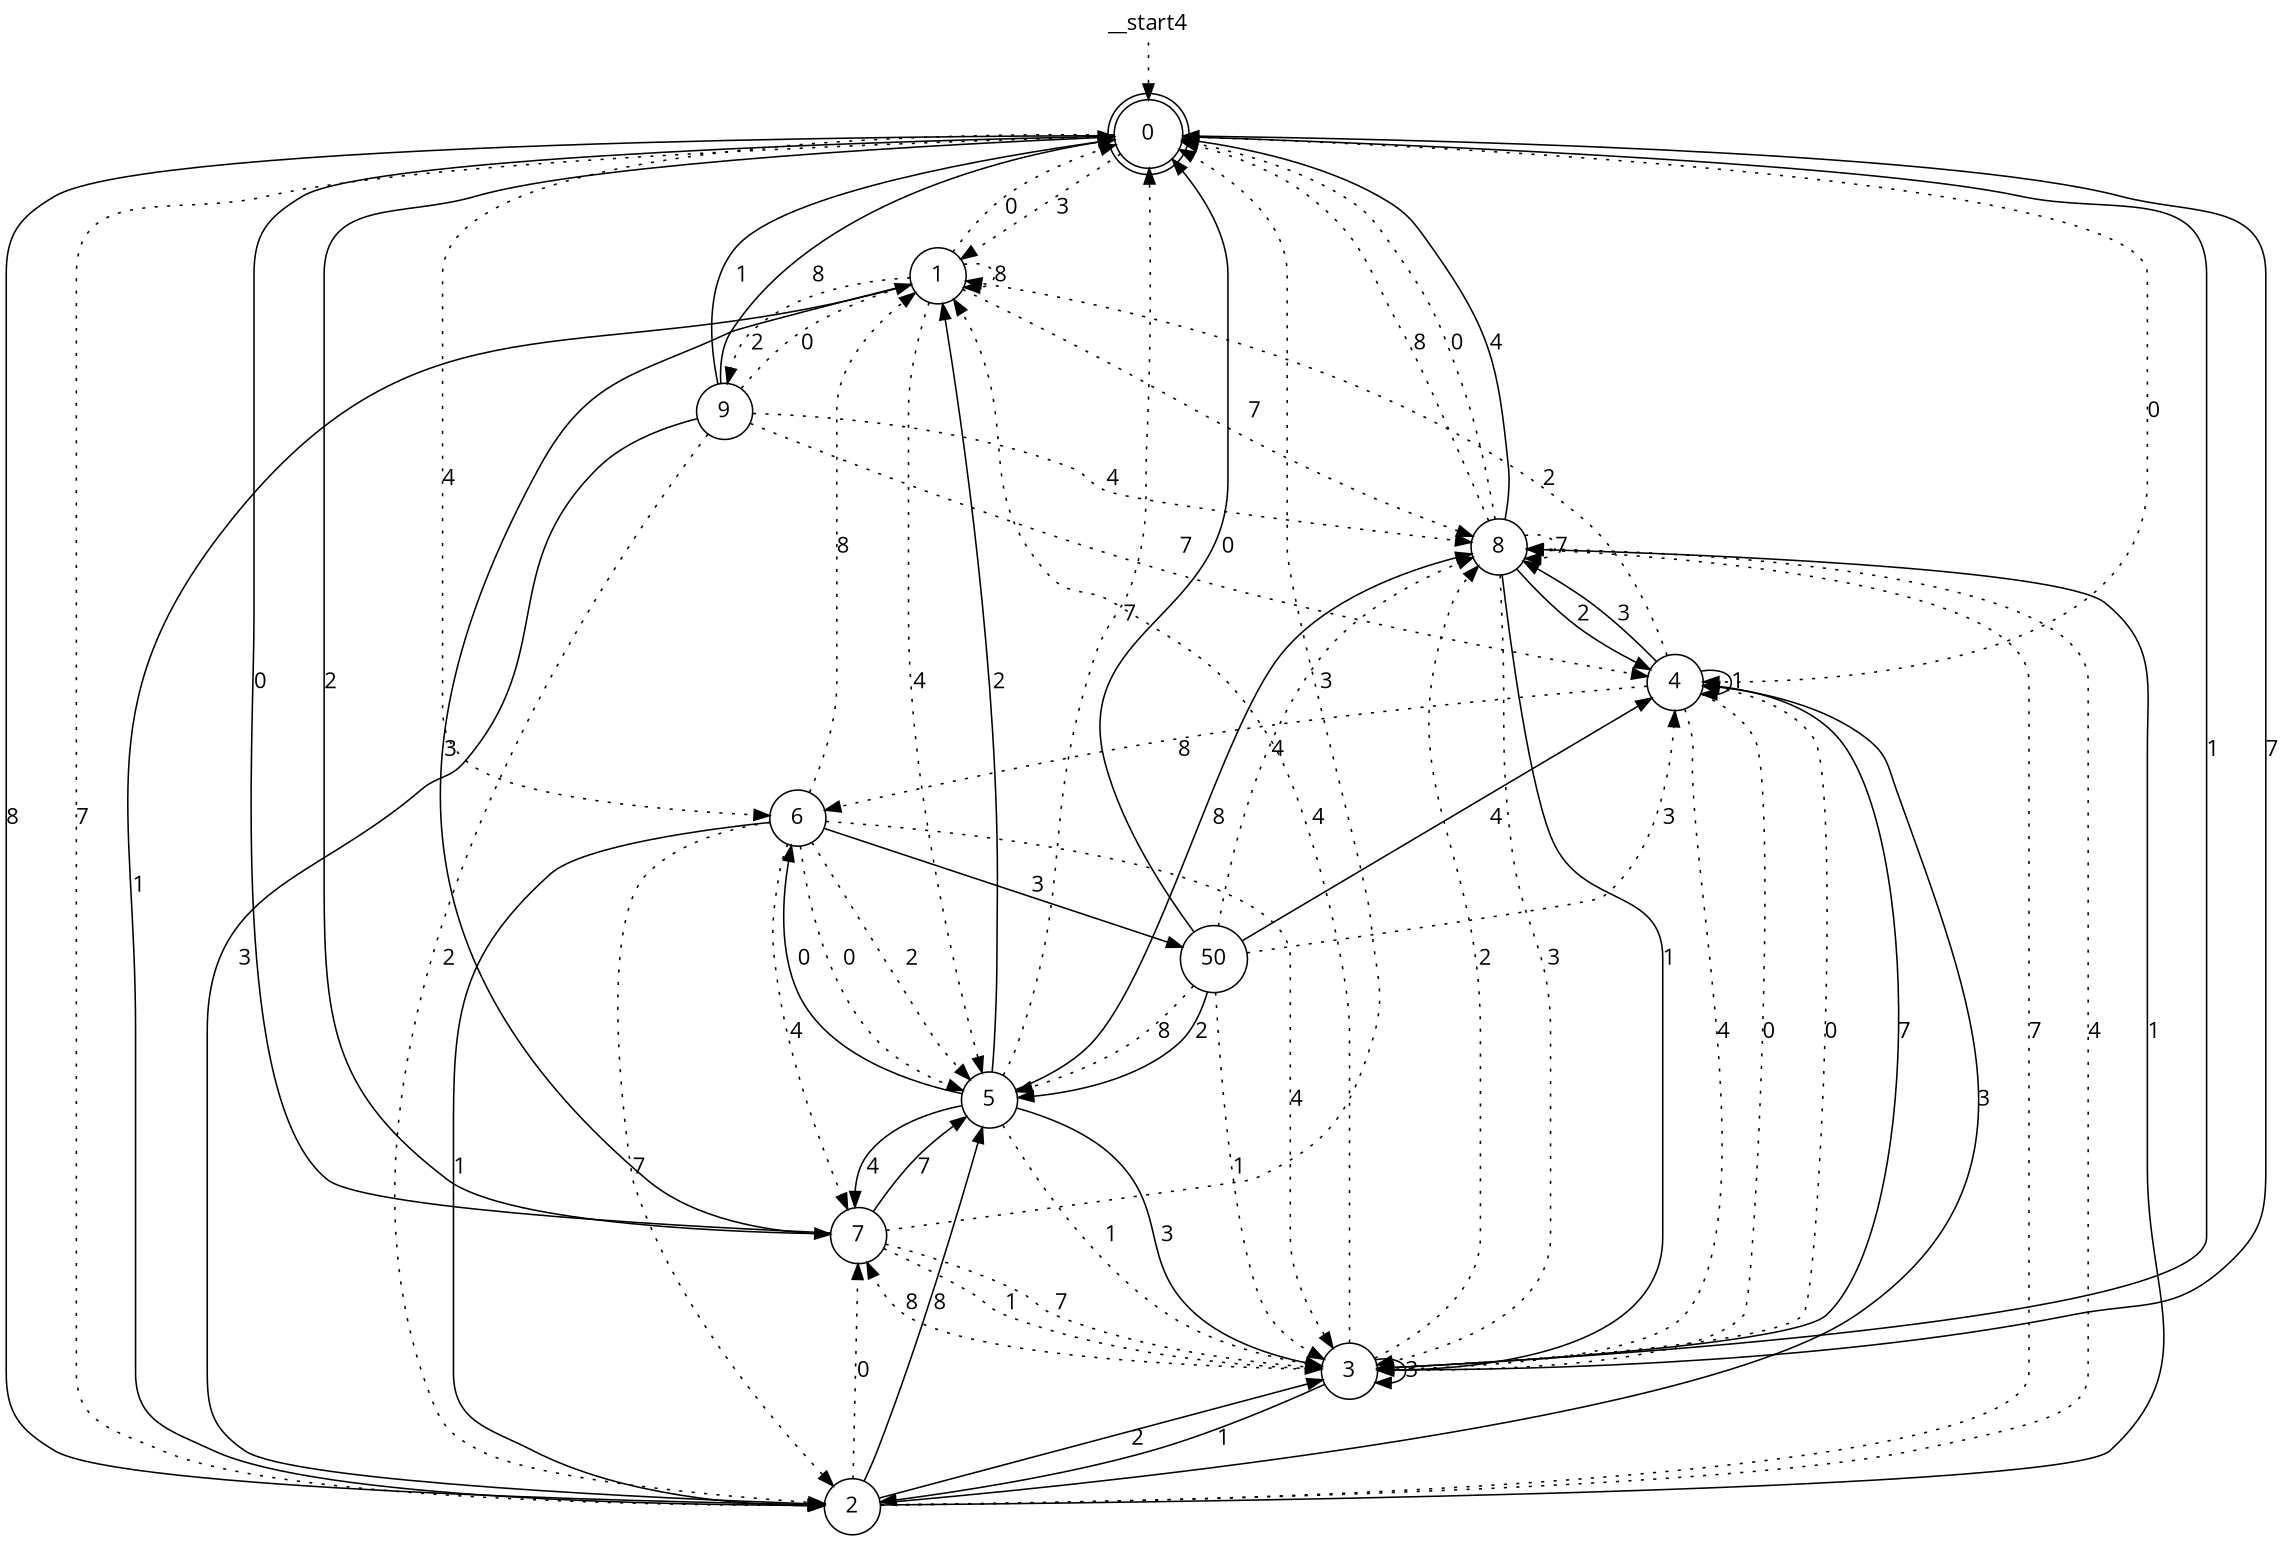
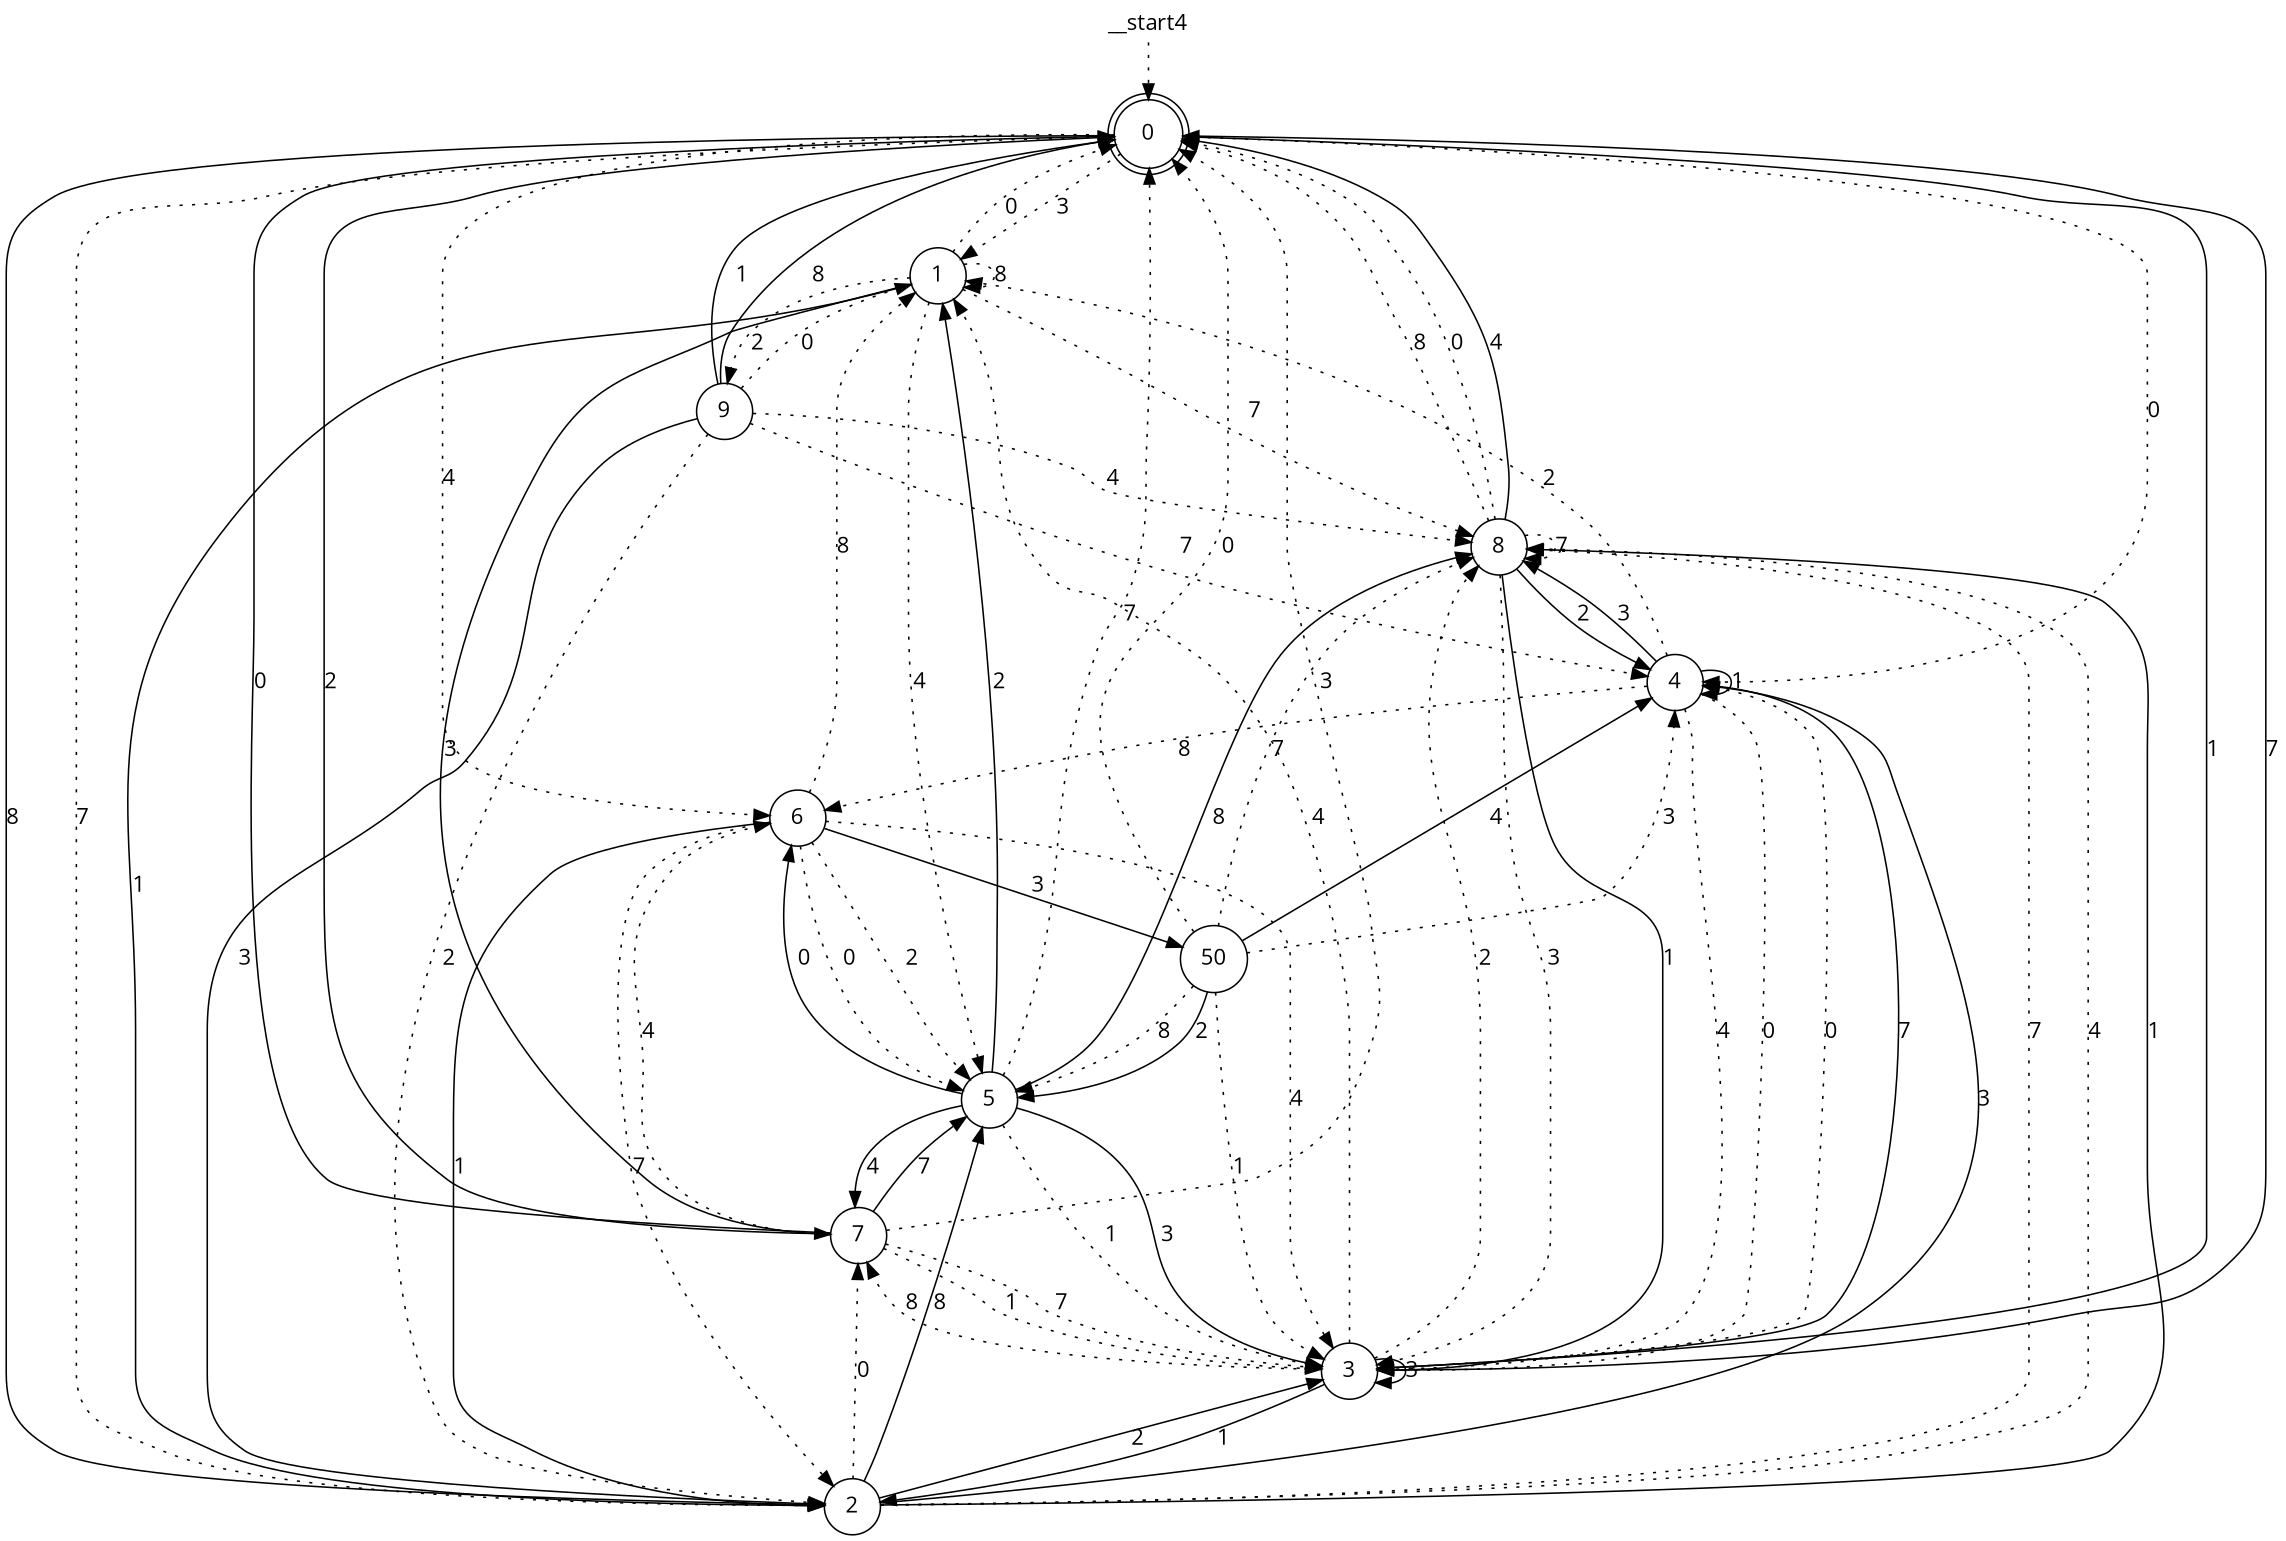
(1186, 587) -> (1186, 587)
(1279, 750) -> (1279, 750)
(785, 1023) -> (643, 1064)
